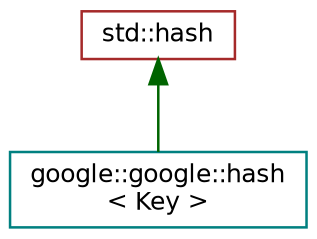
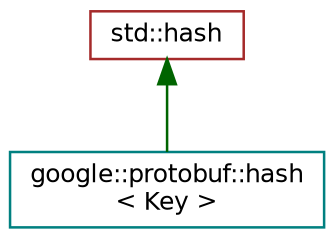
(158, 190) -> (167, 190)
